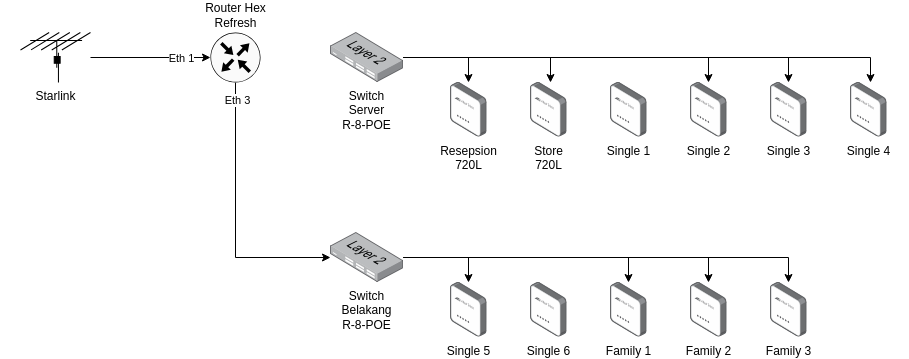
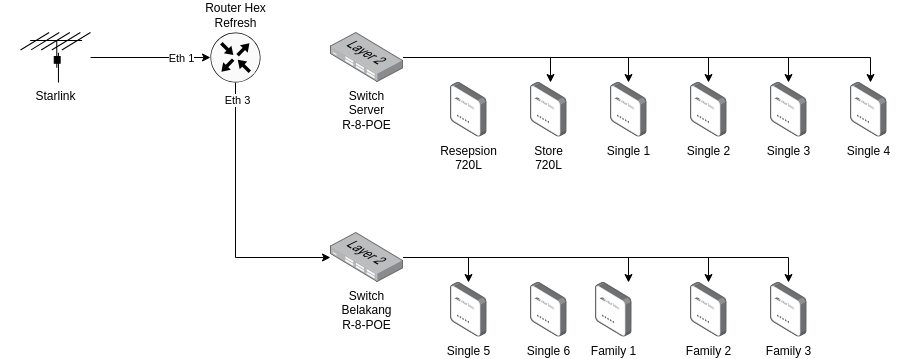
(469, 67) -> none
none -> (629, 67)
(629, 310) -> (614, 310)
